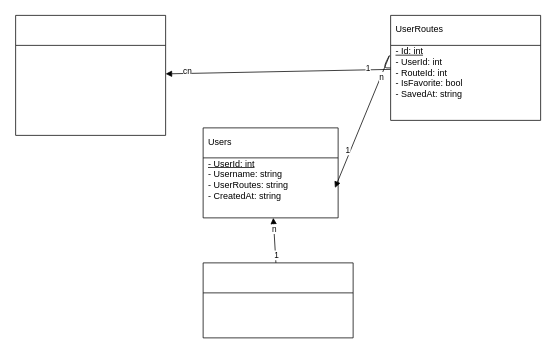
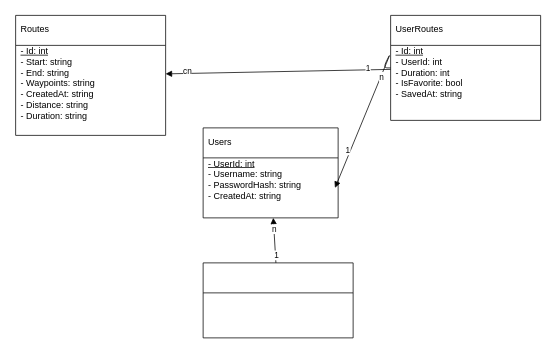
(435, 57) -> (435, 57)
none -> (90, 75)
(254, 164) -> (259, 164)
